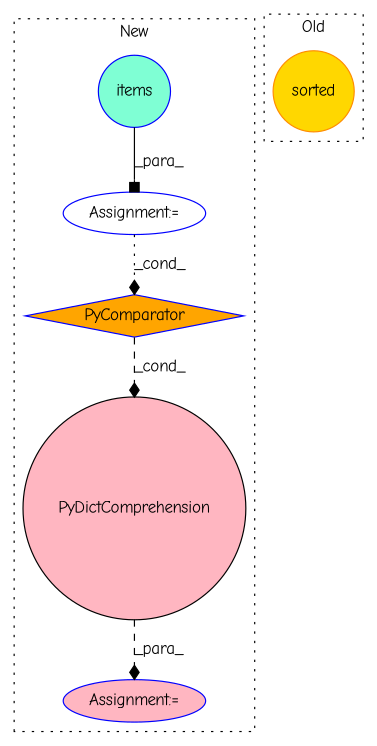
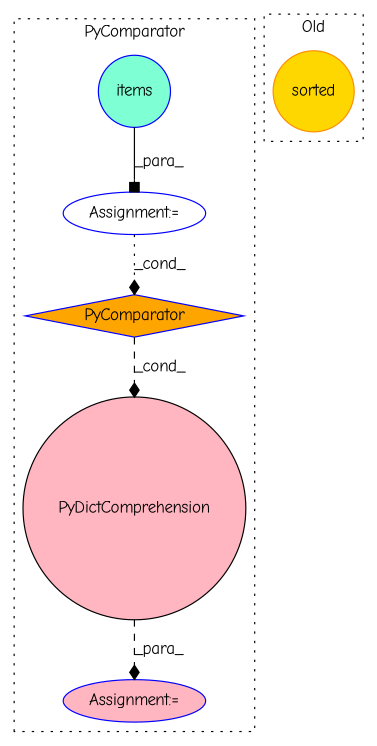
(134, 32) -> (134, 32)
